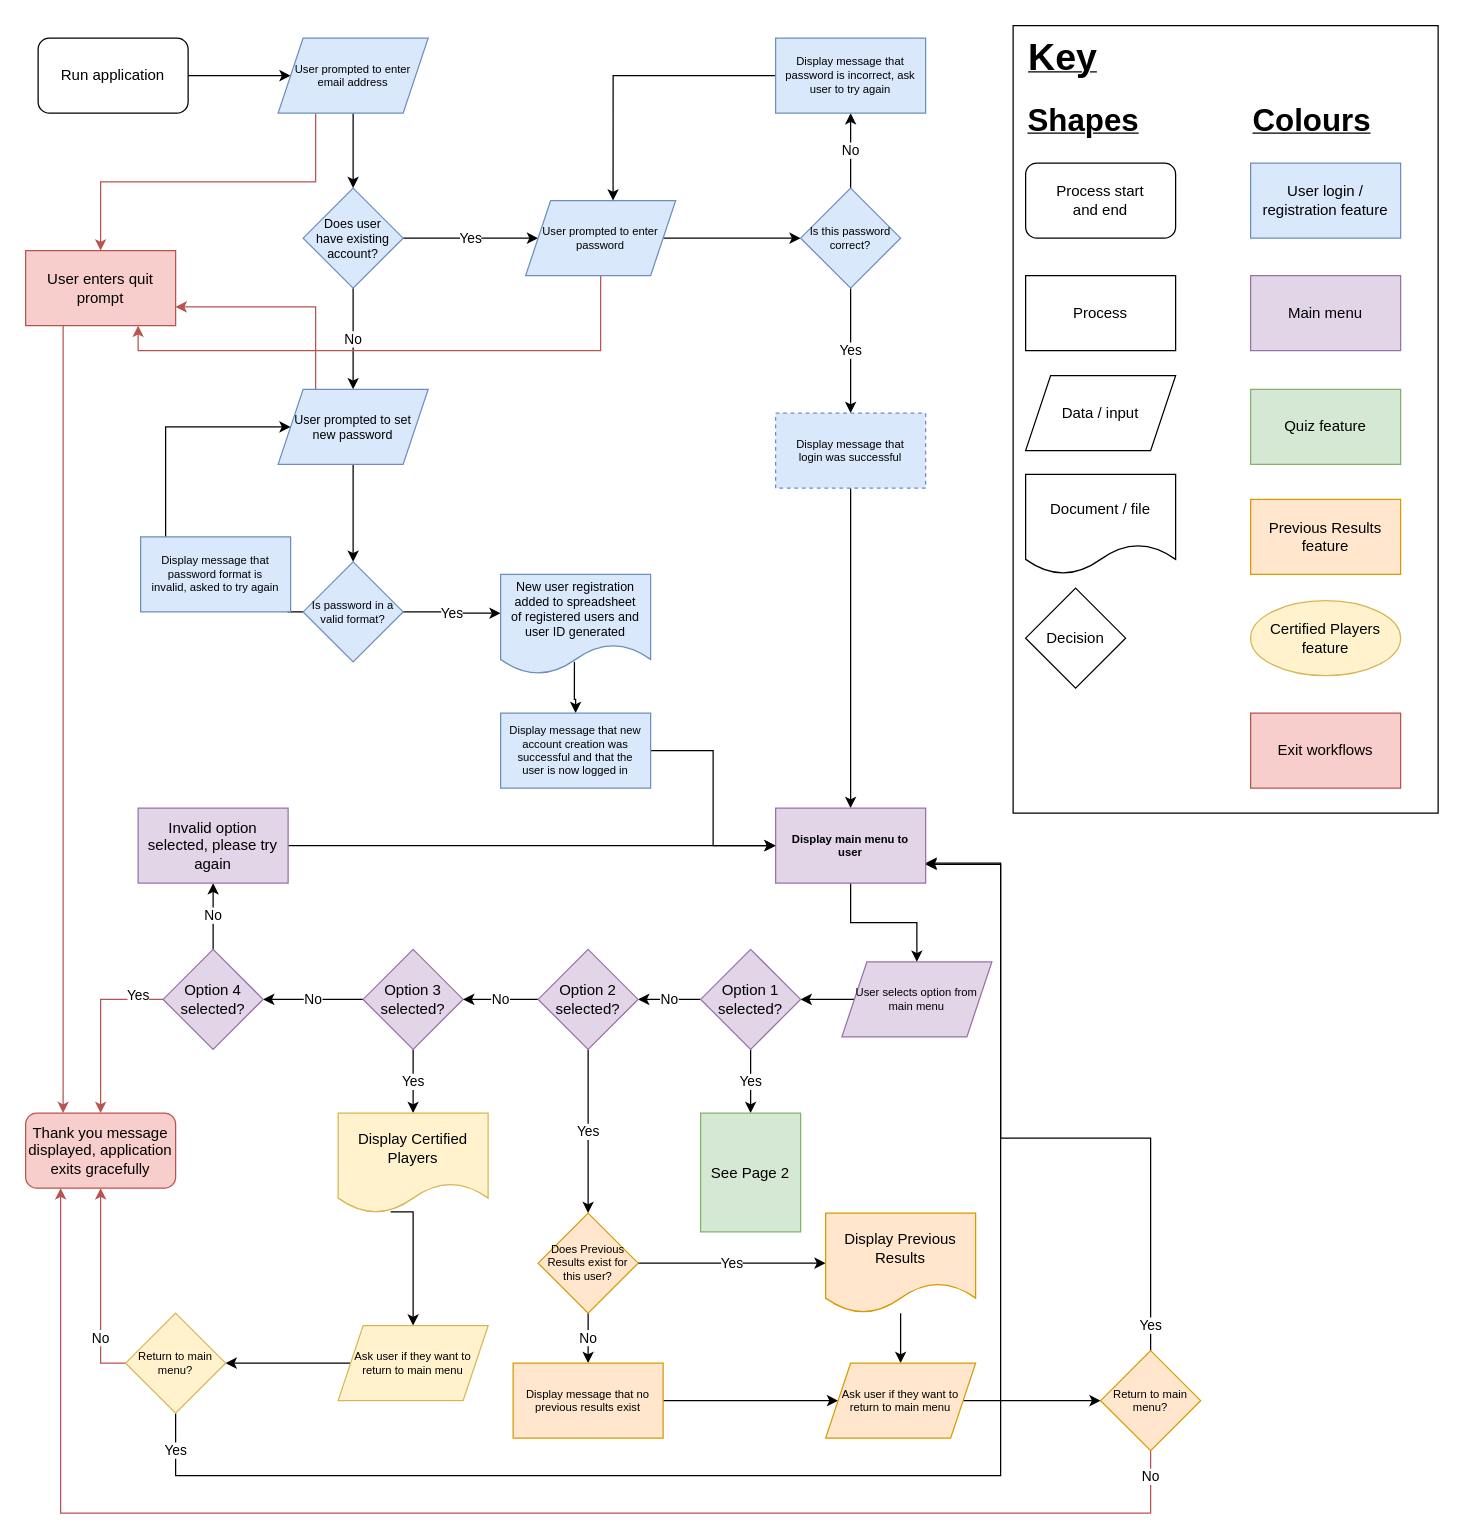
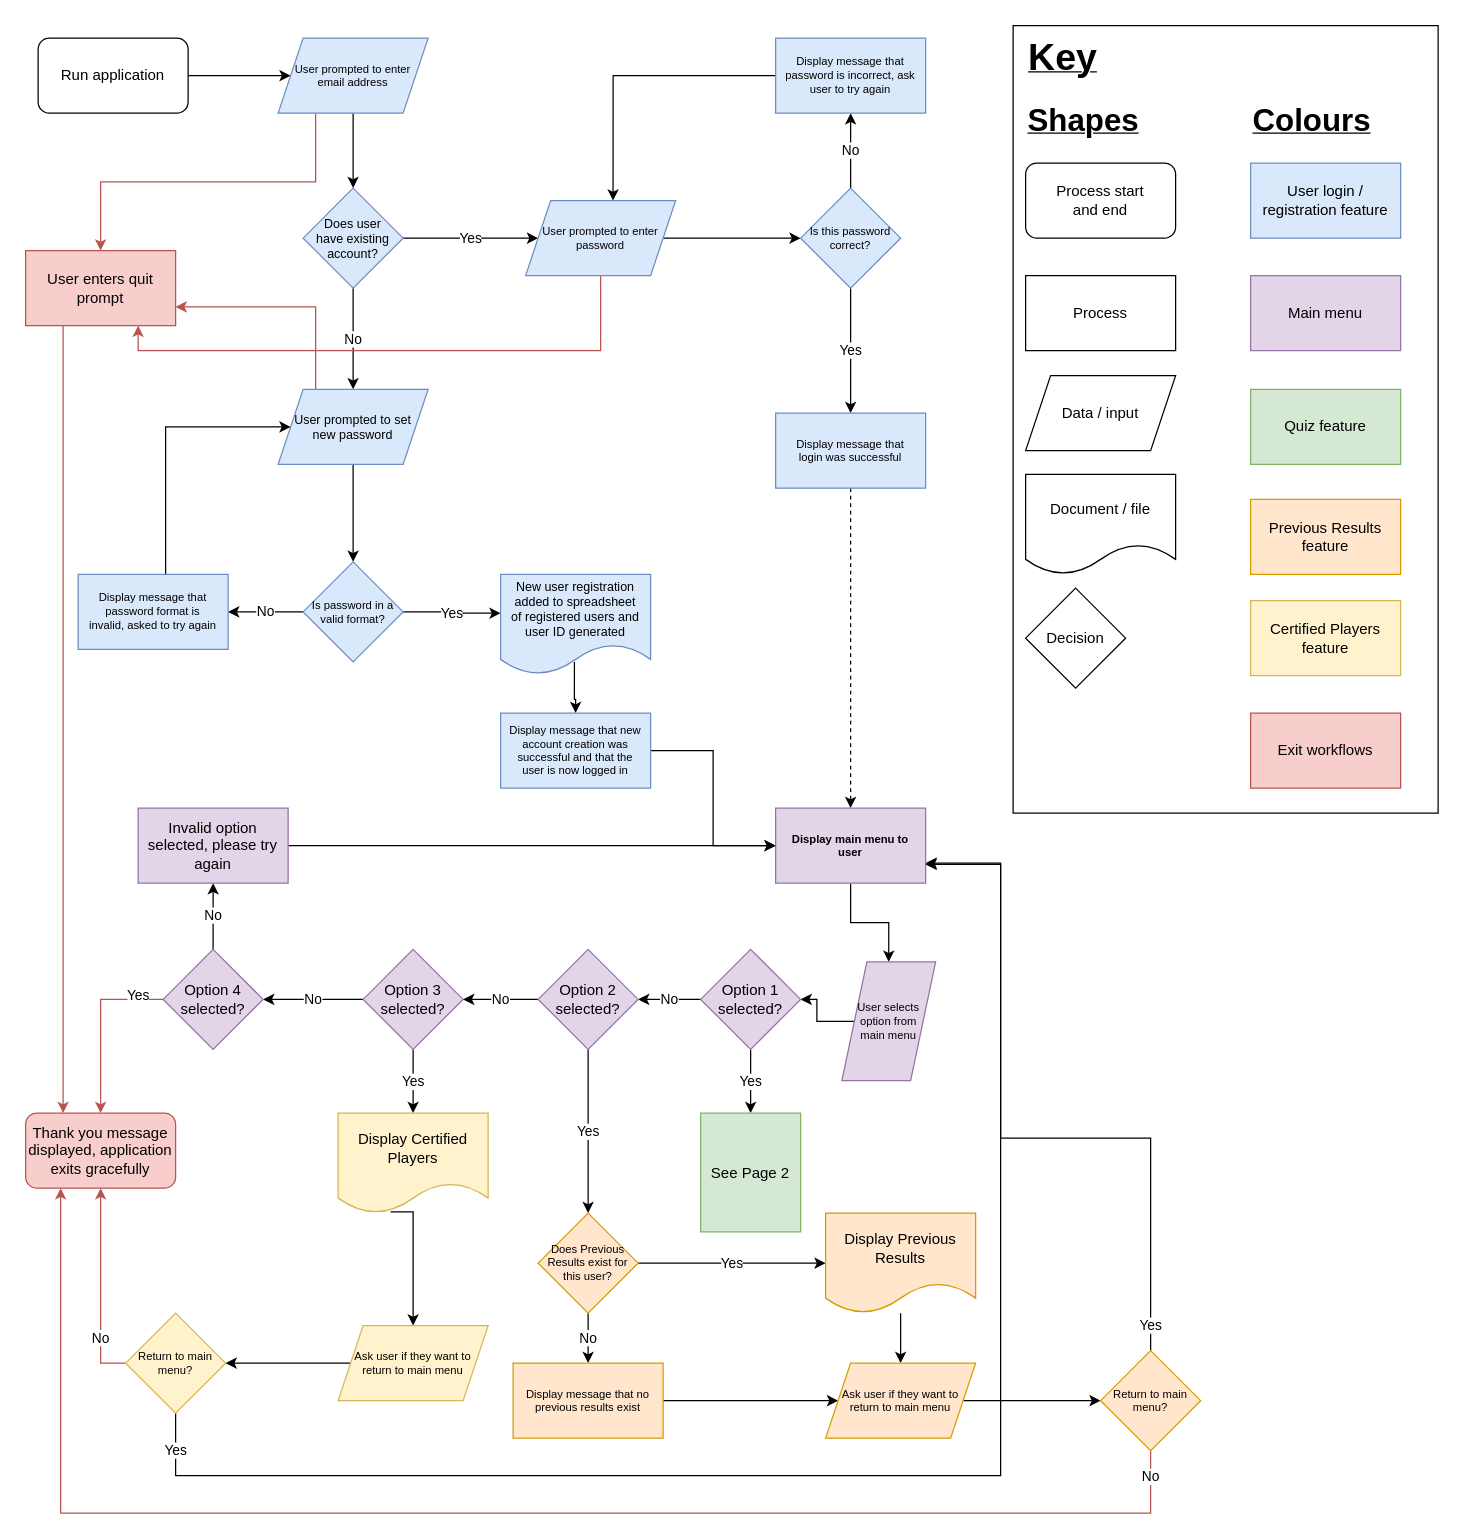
(851, 451) -> (851, 451)
(216, 574) -> (153, 612)
(1326, 638) -> (1326, 638)
(851, 643) -> (851, 643)
(917, 999) -> (889, 1021)
